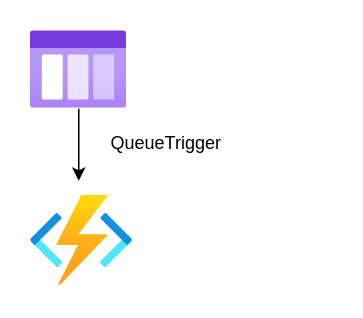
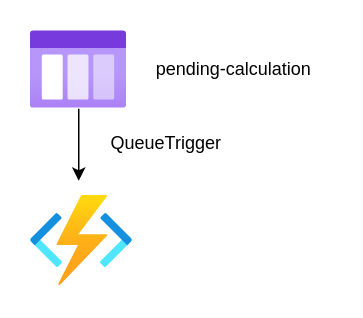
none -> (233, 70)
